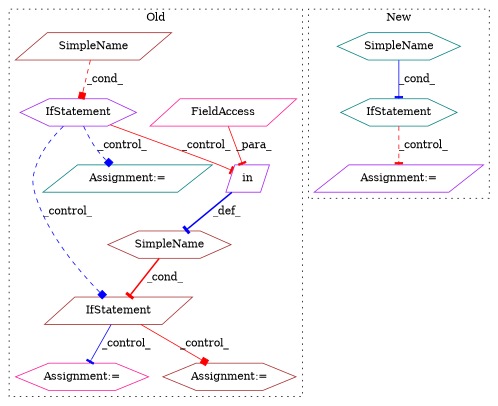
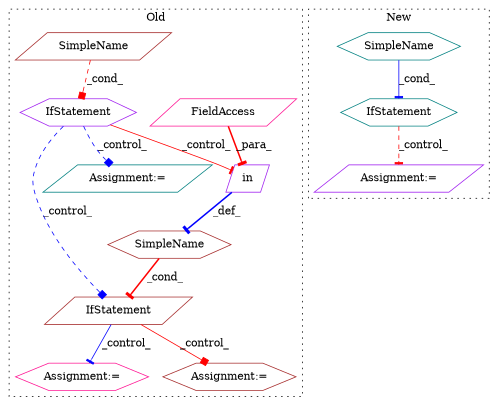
(235, 144) -> (235, 144)
